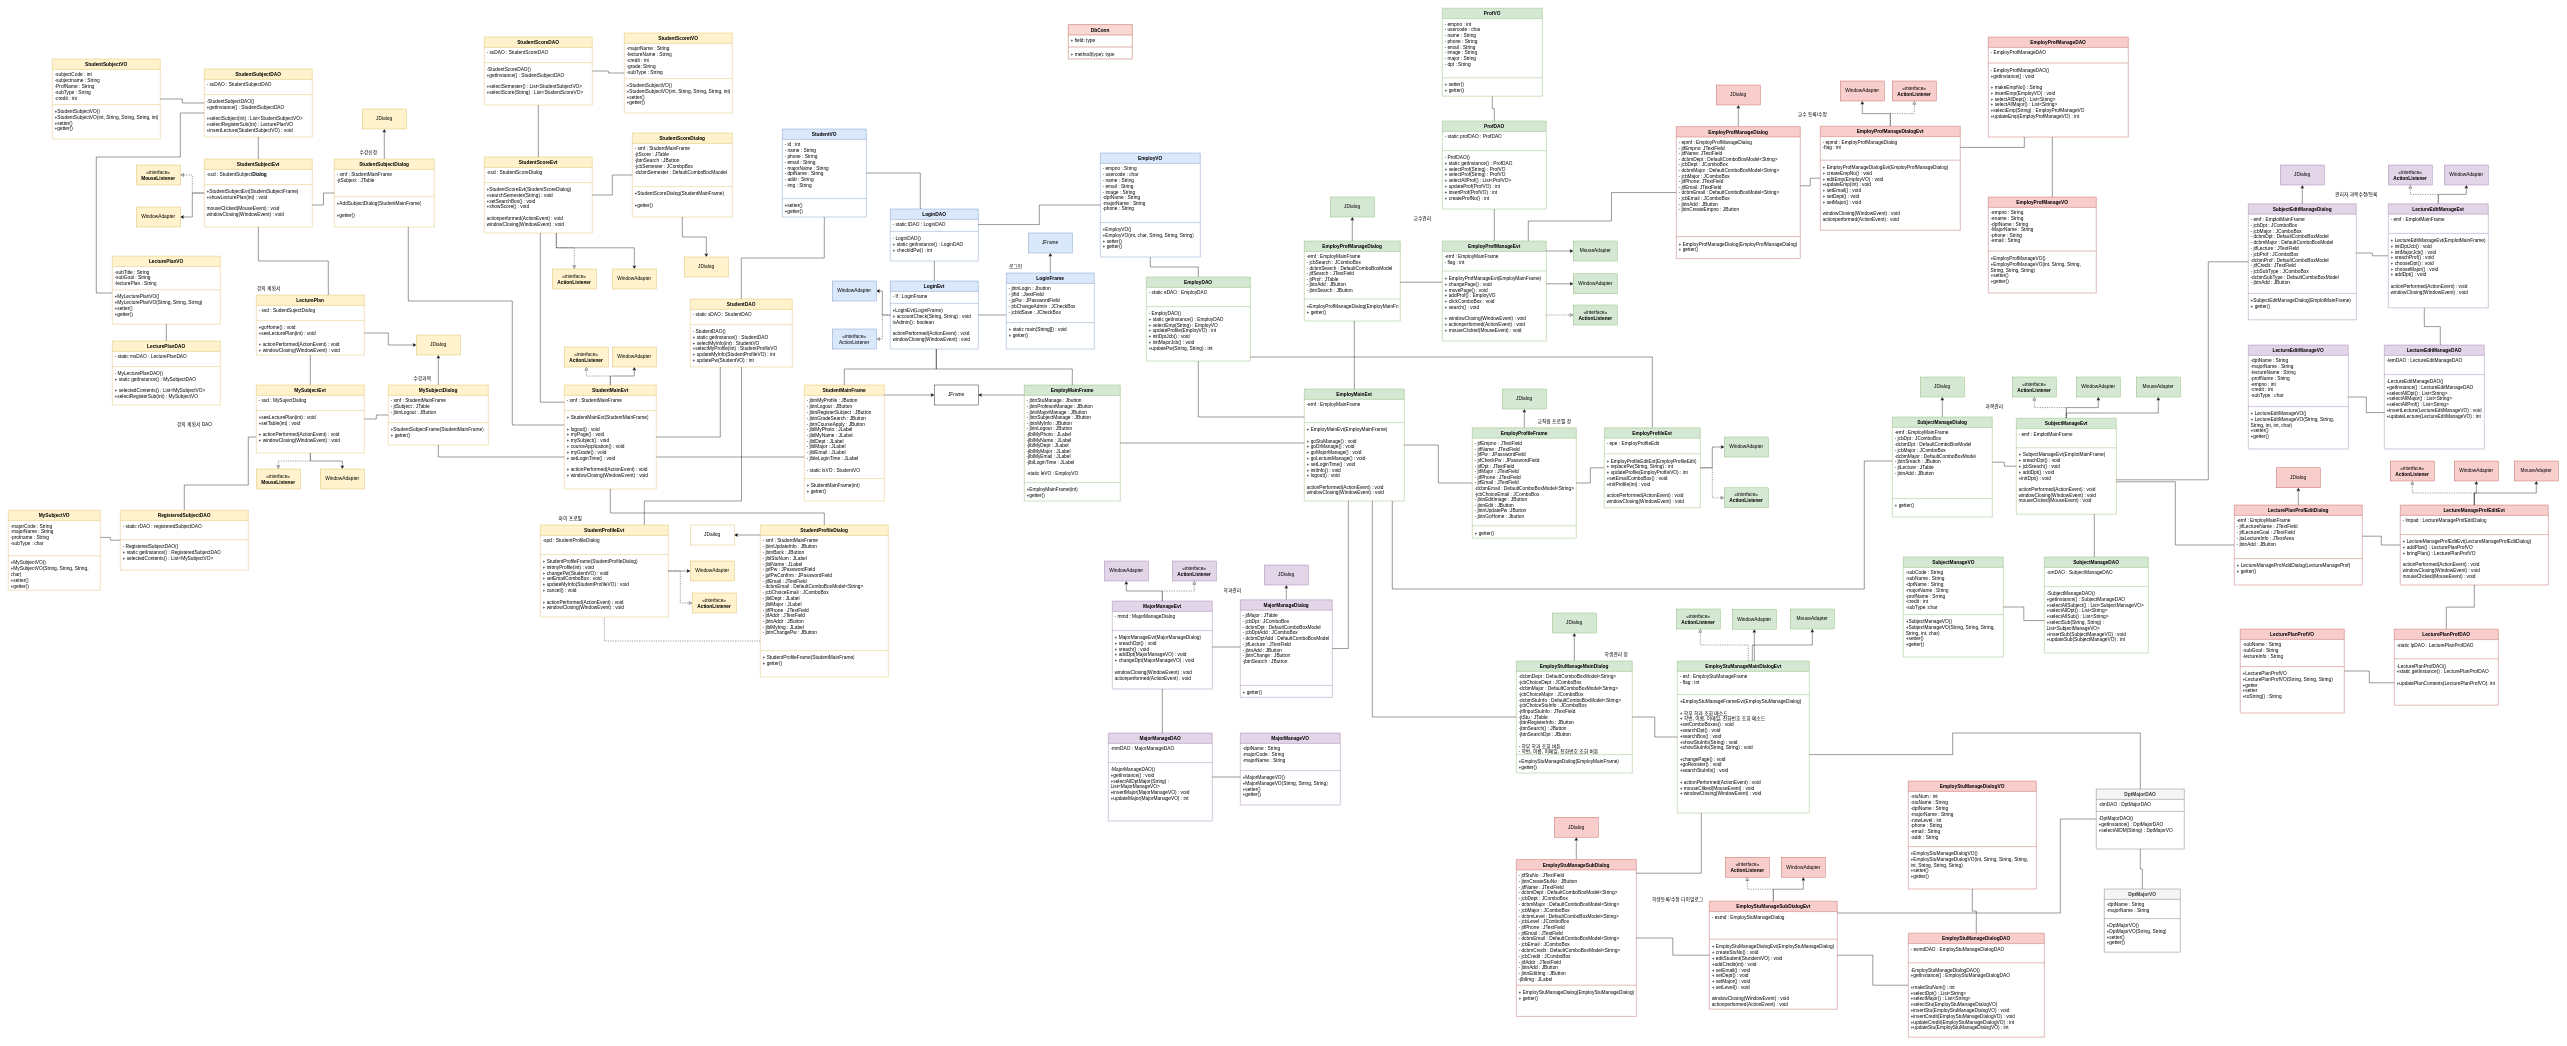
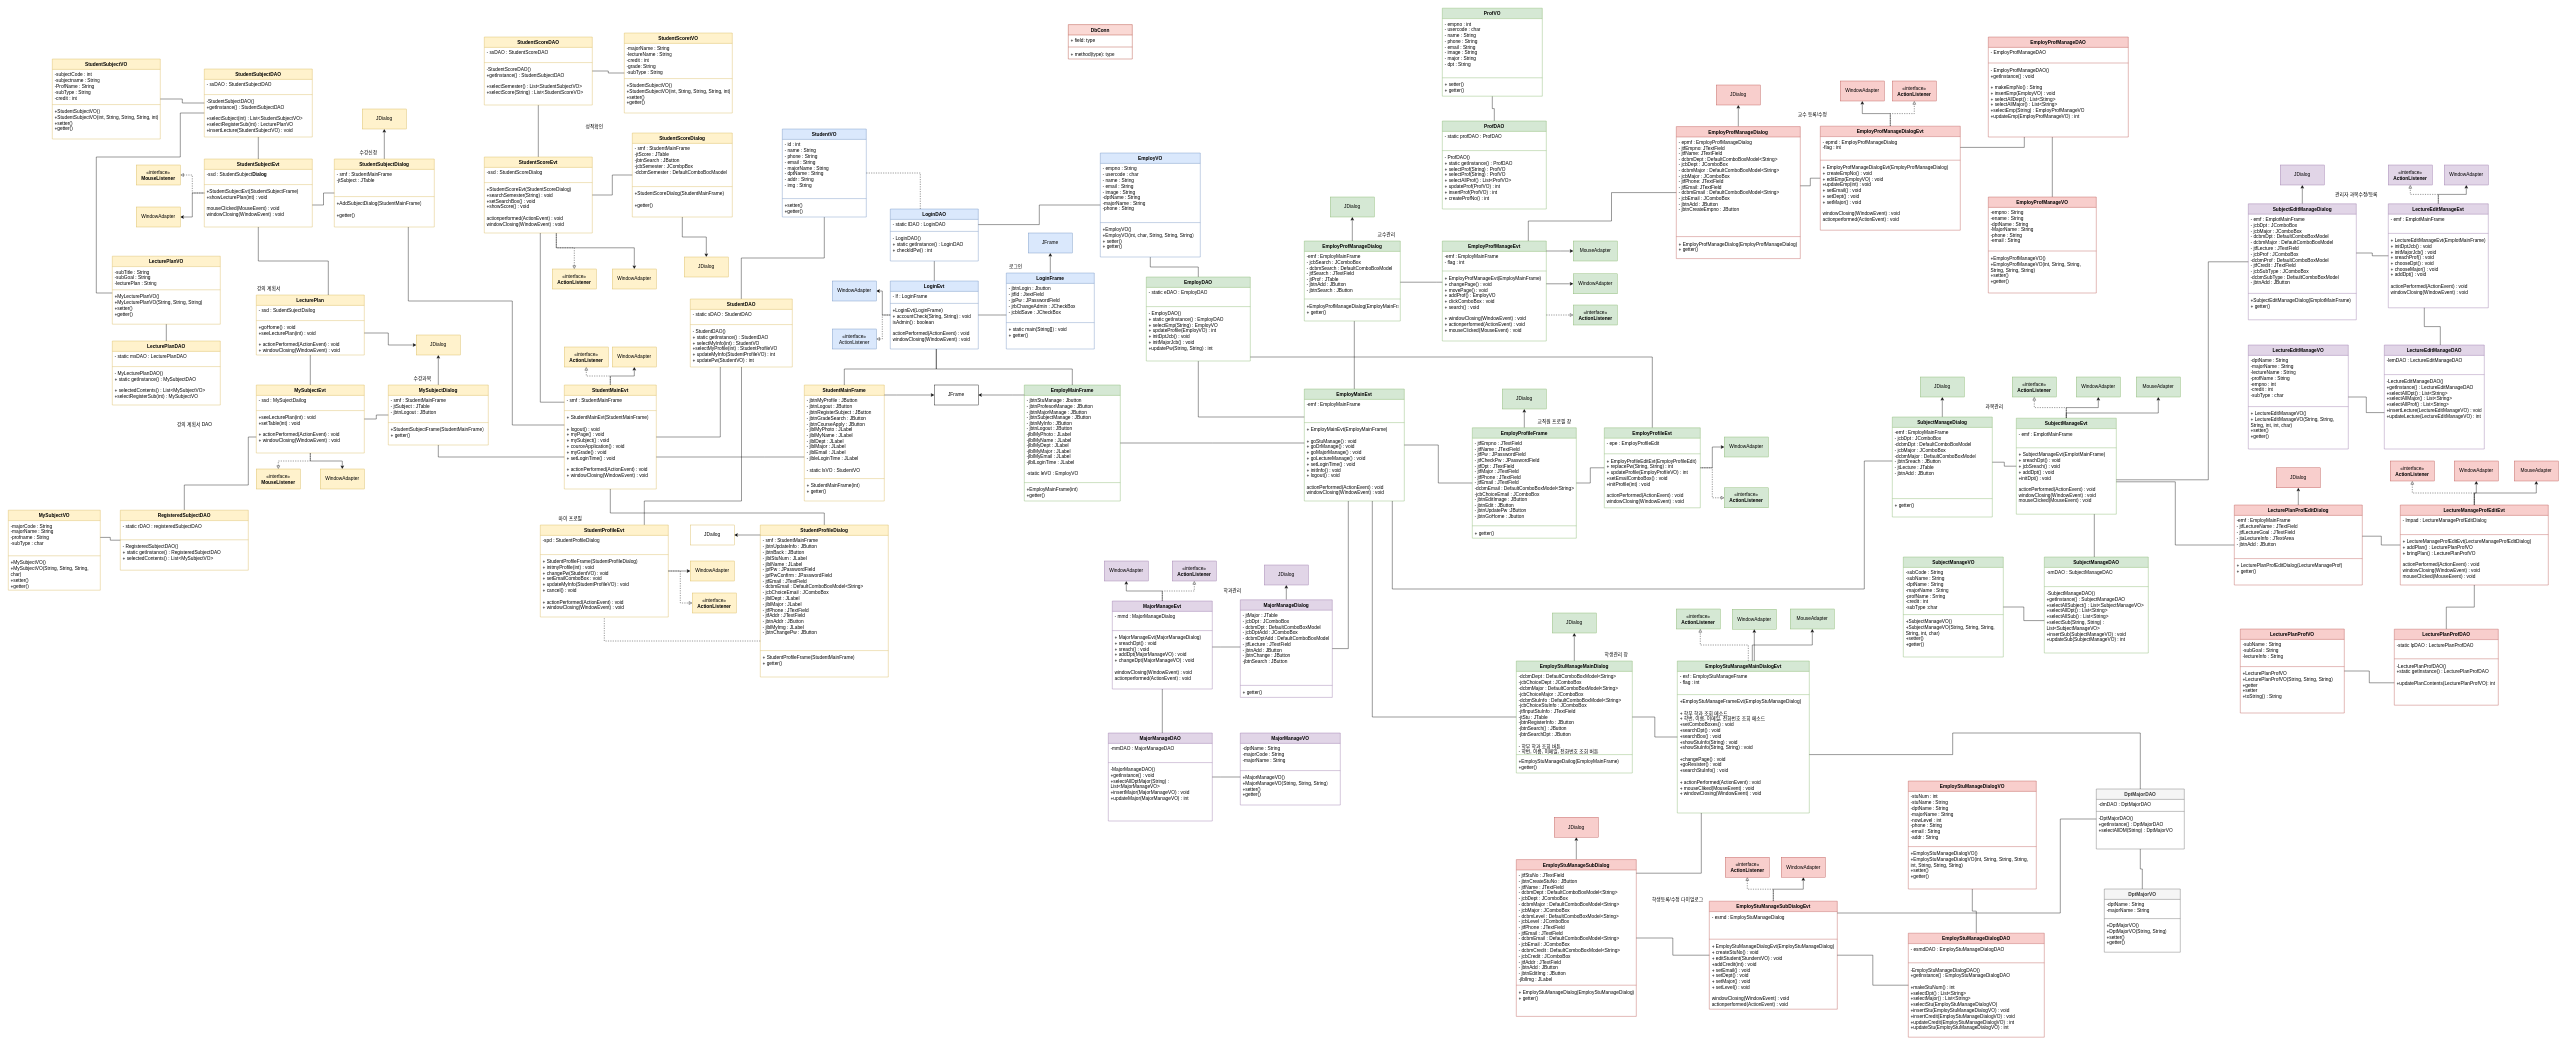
none -> (594, 127)
(912, 173) -> (912, 173)
(1422, 219) -> (1386, 235)
(1494, 226) -> none
(2299, 569) -> (2296, 569)
